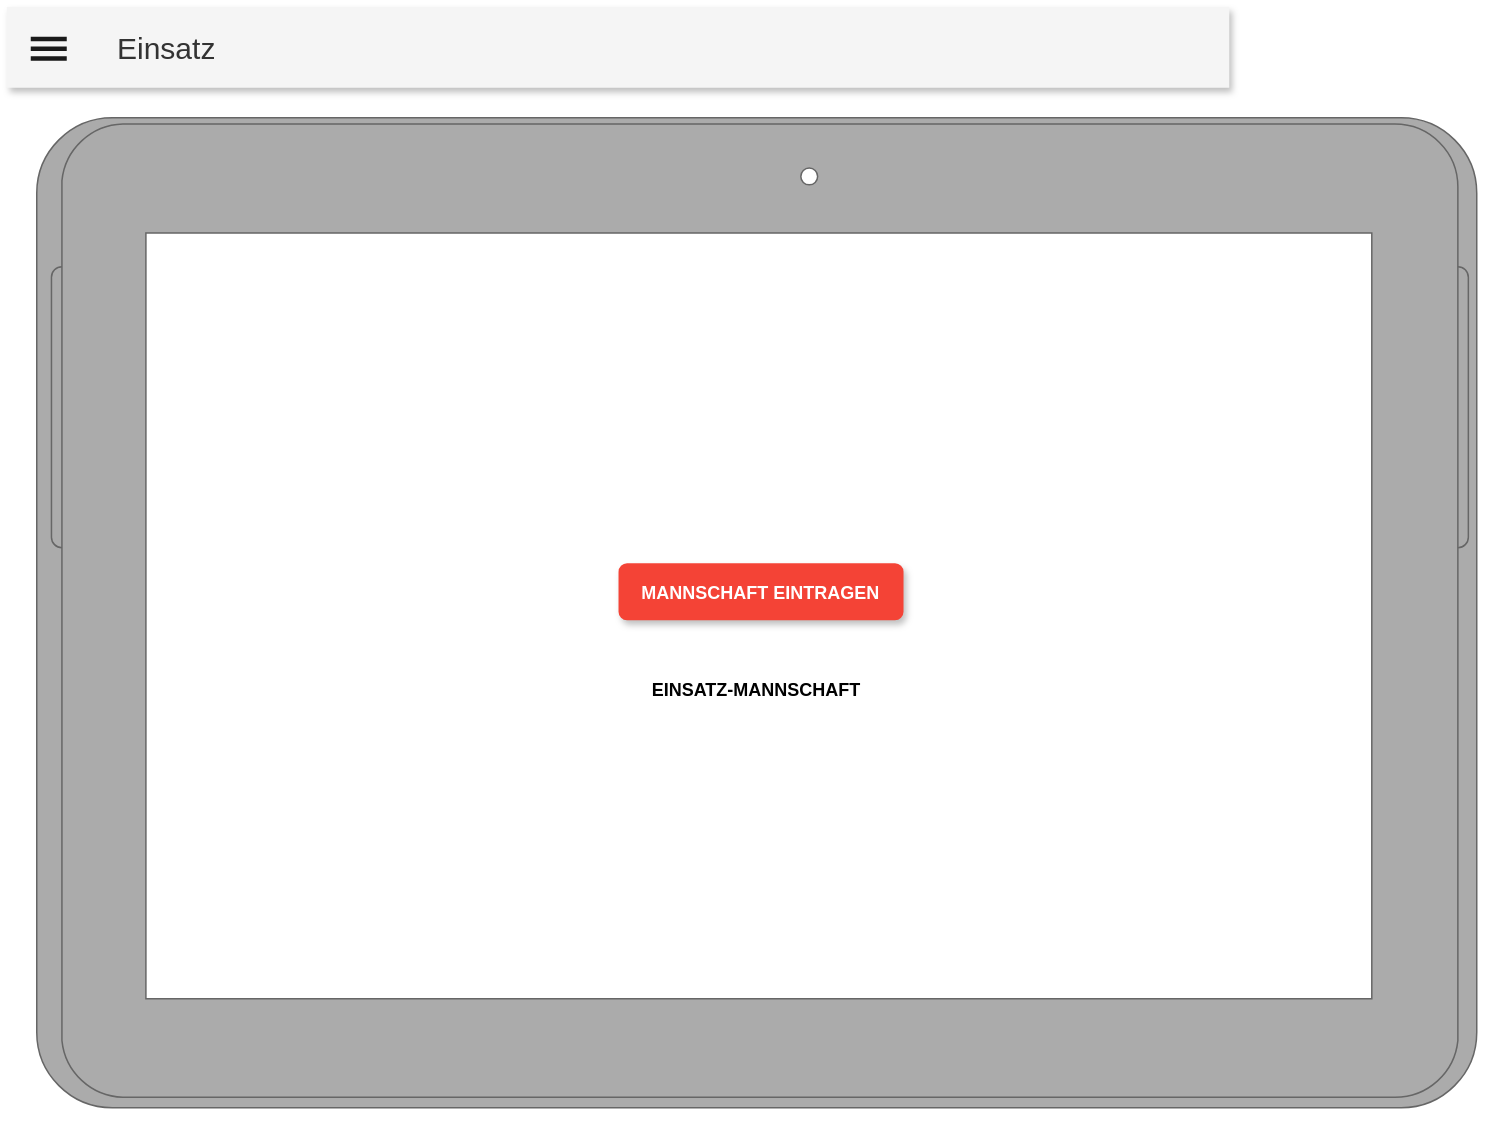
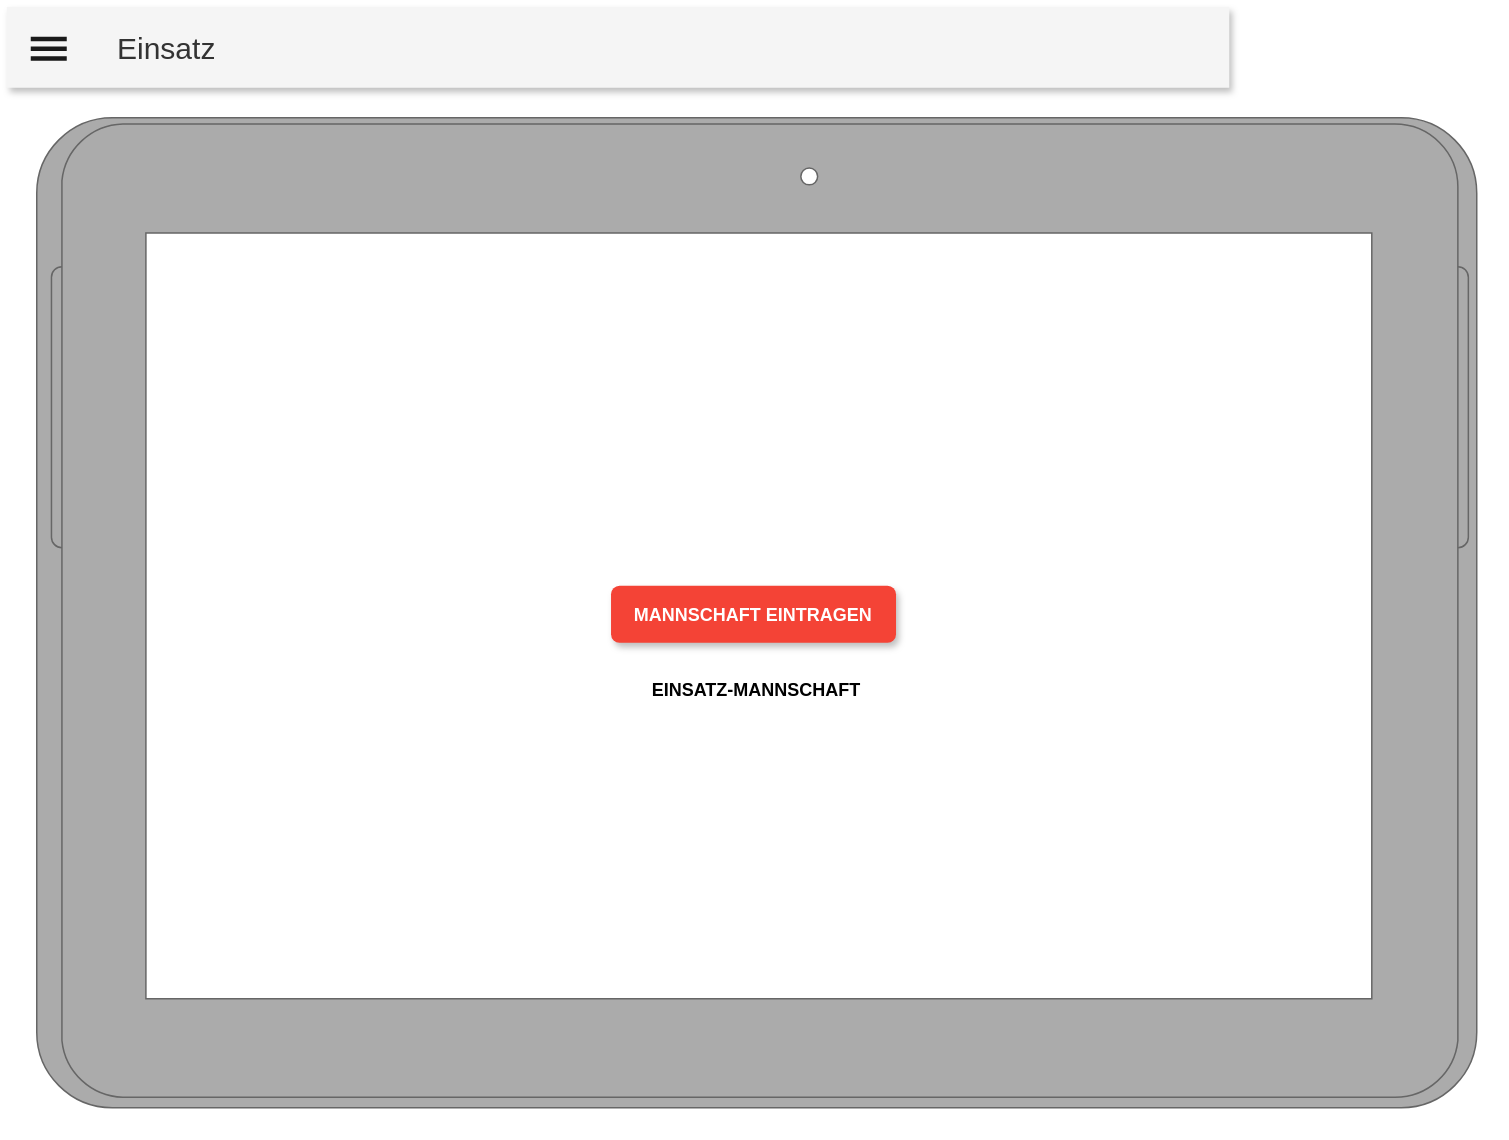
(761, 592) -> (754, 614)
